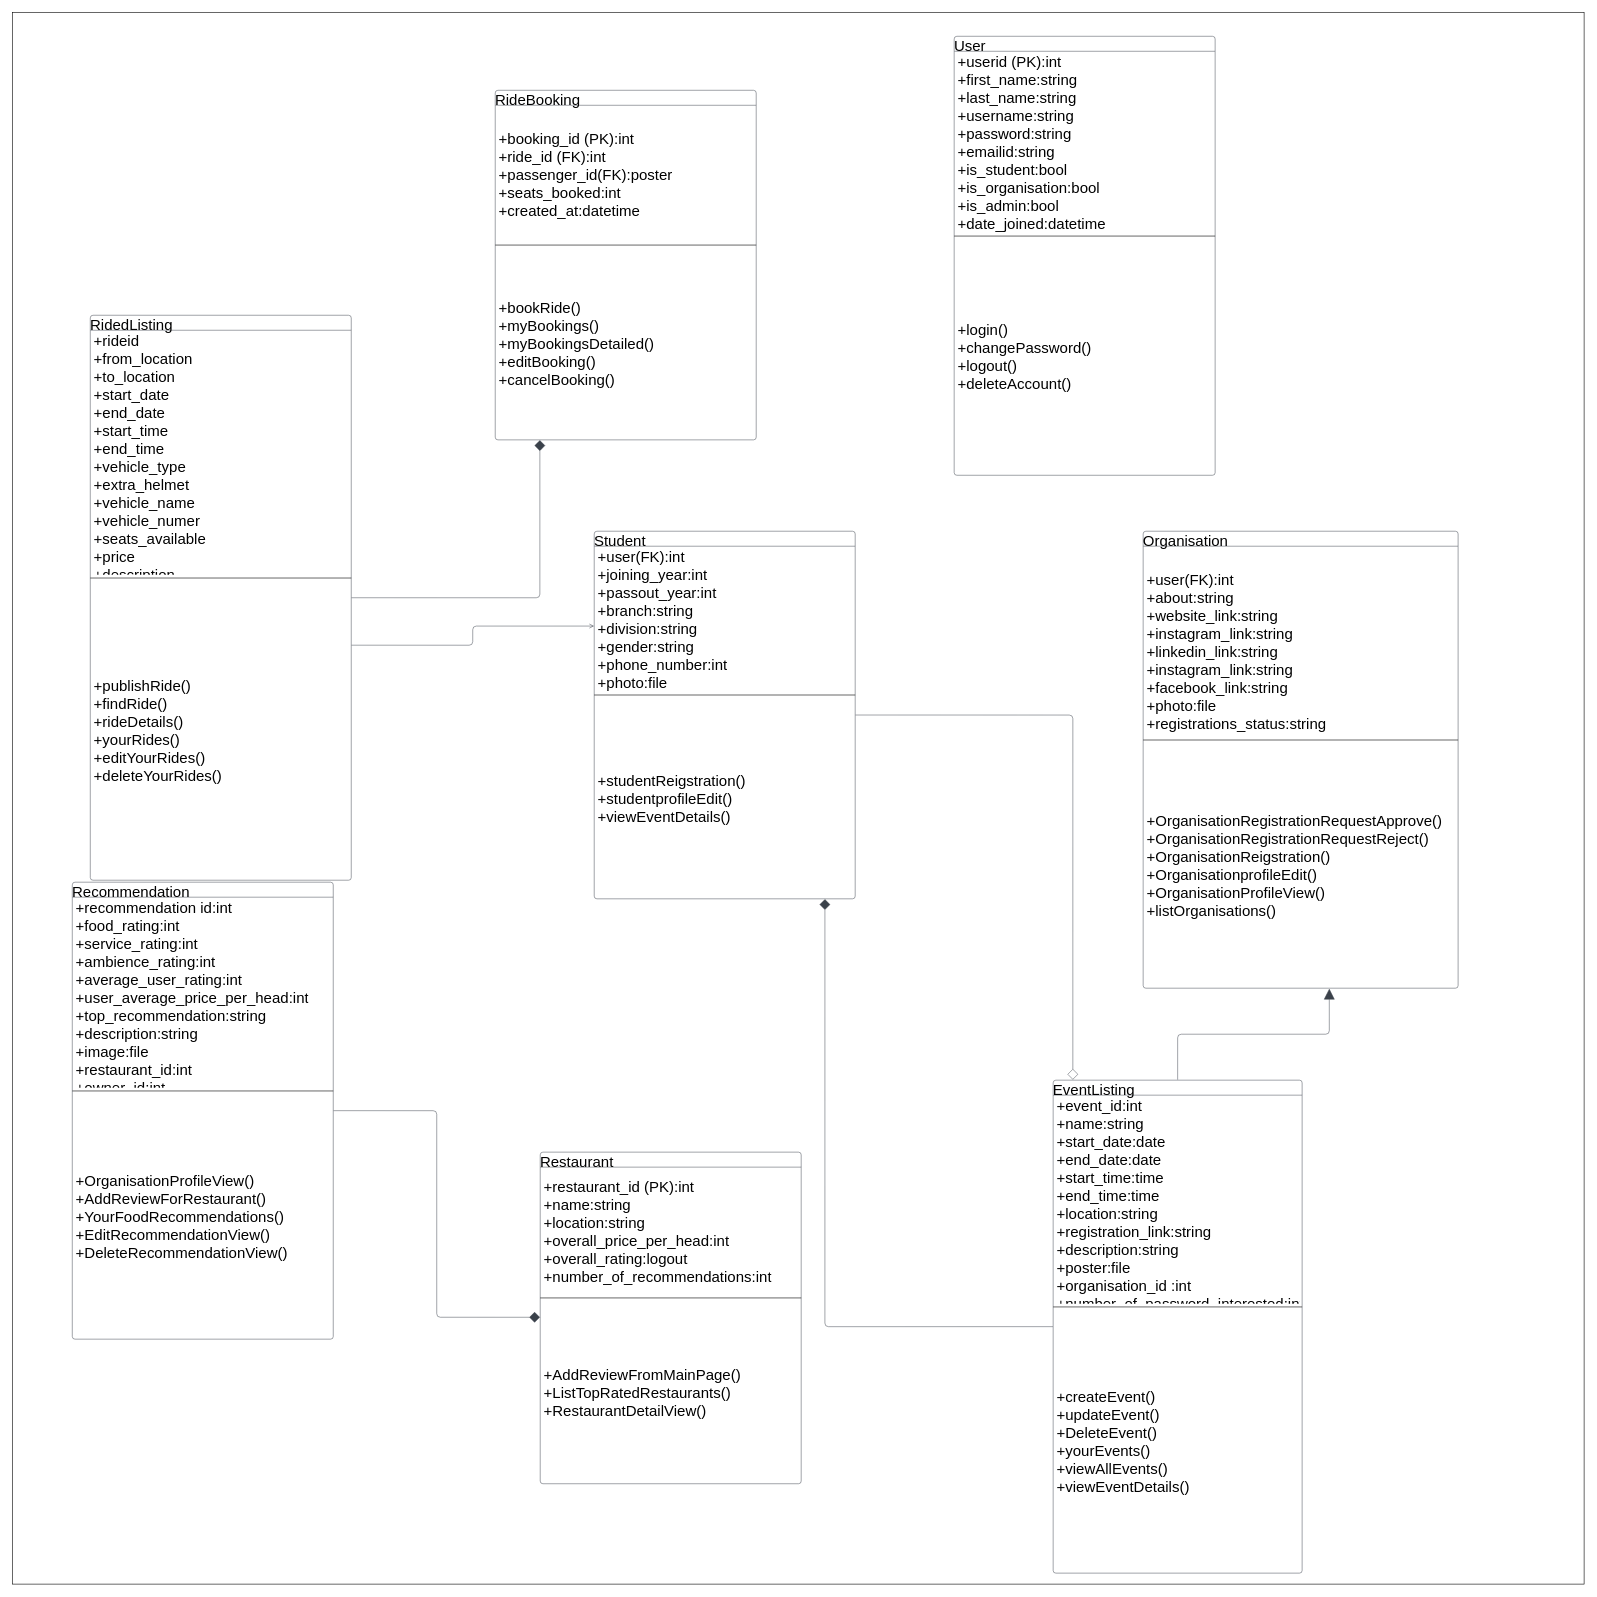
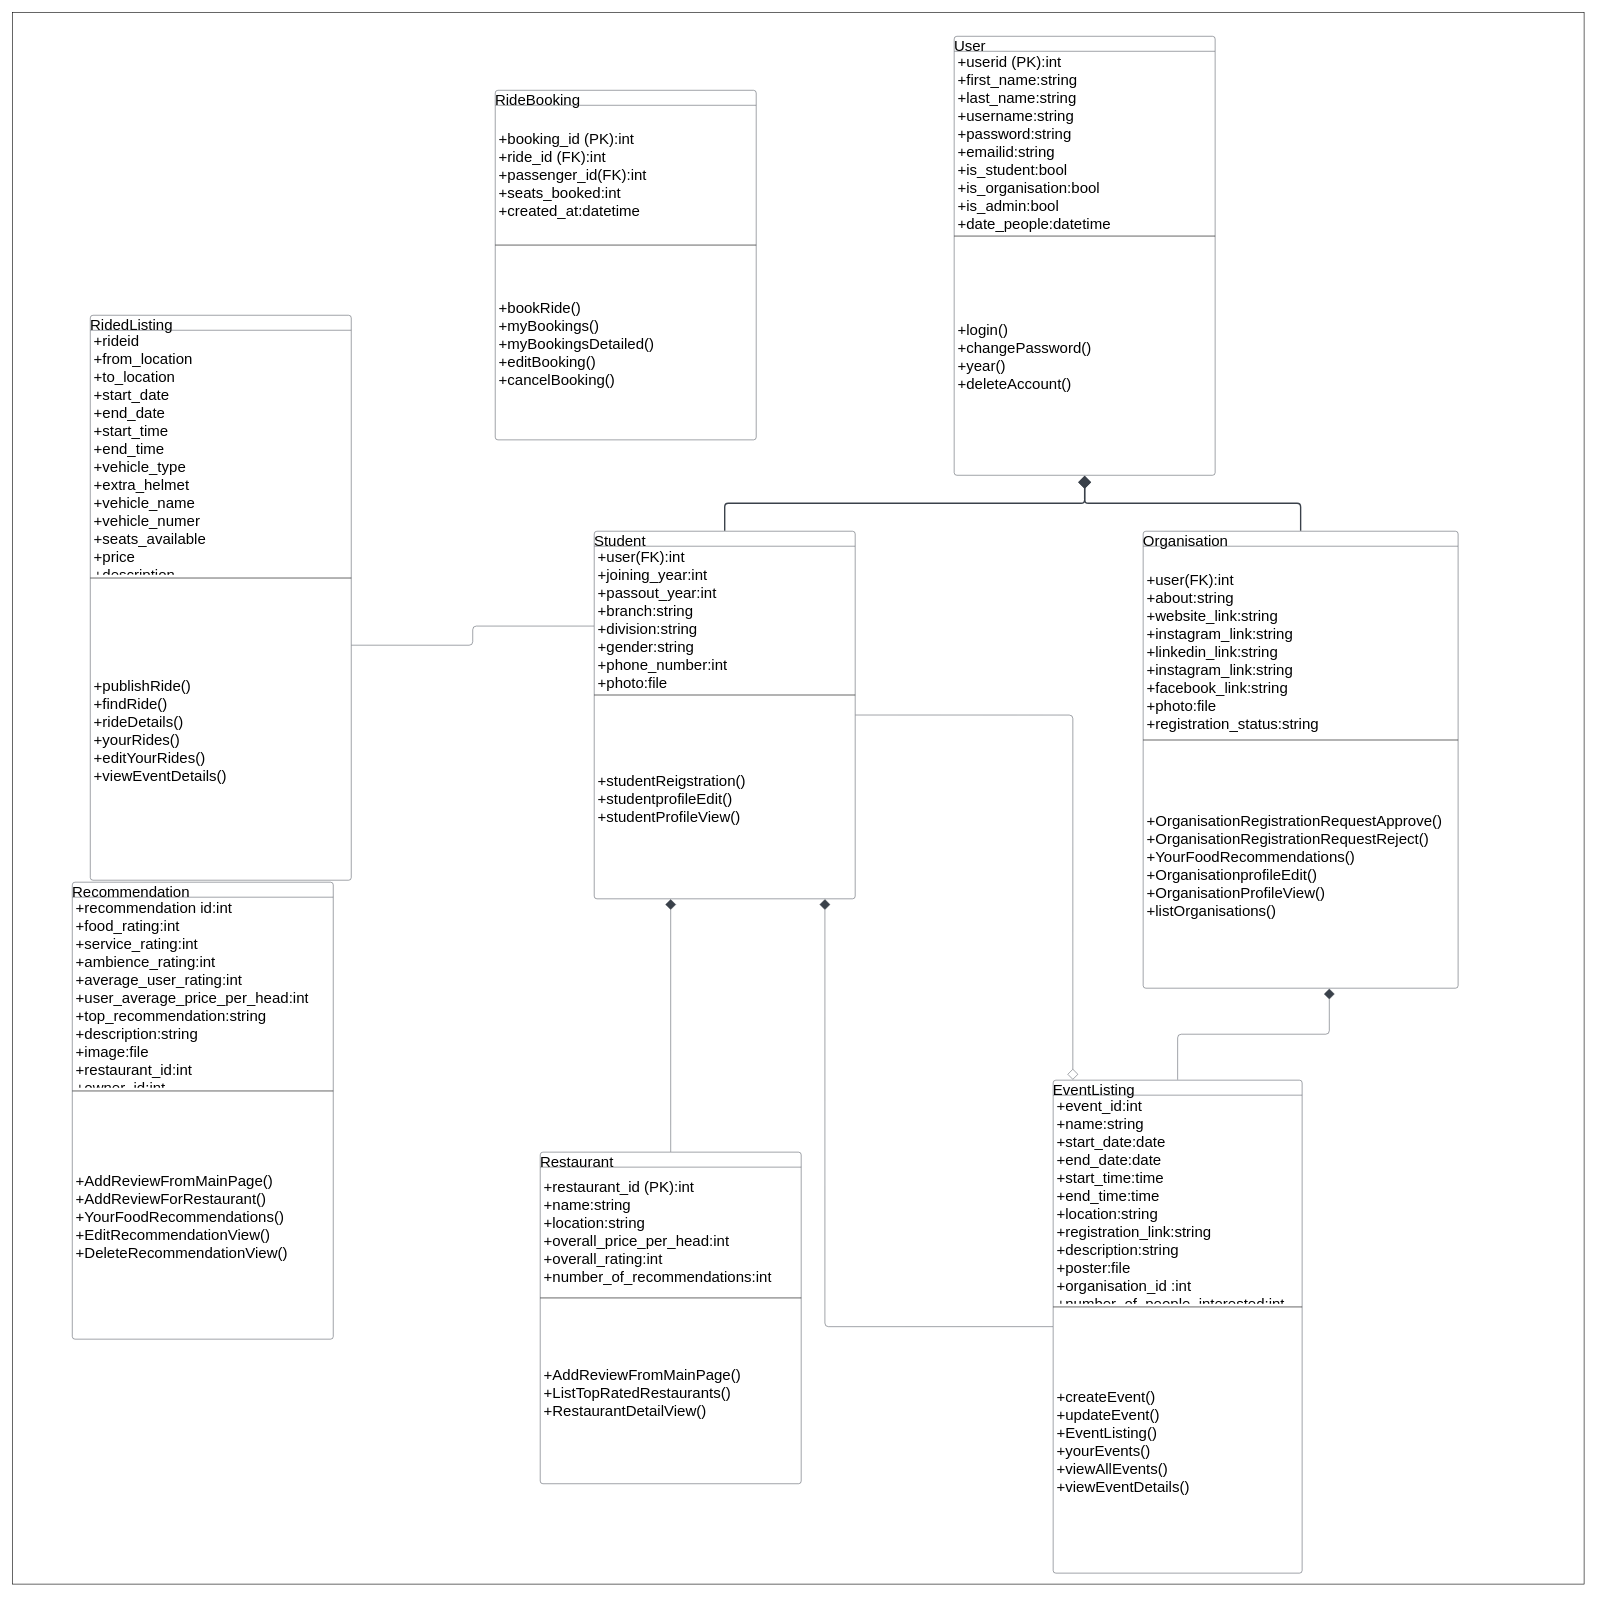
(1040, 143) -> (1040, 143)
(596, 174) -> (581, 174)
(1029, 357) -> (1029, 357)
(540, 452) -> none
none -> (890, 503)
none -> (1207, 503)
(590, 626) -> (591, 626)
(1257, 642) -> (1253, 642)
(166, 731) -> (168, 731)
(686, 798) -> (686, 798)
(1301, 866) -> (1301, 866)
none -> (671, 911)
(1329, 1000) -> (1329, 1000)
(1178, 1200) -> (1178, 1200)
(183, 1217) -> (183, 1217)
(664, 1232) -> (664, 1232)
(528, 1317) -> none
(1131, 1442) -> (1131, 1442)
